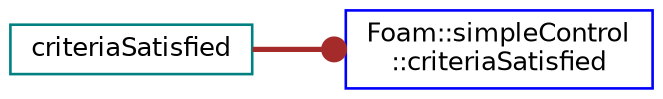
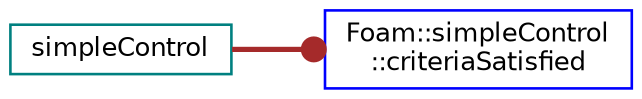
(131, 49) -> (121, 49)
